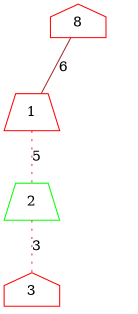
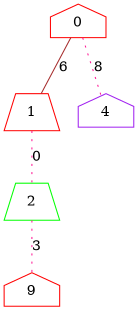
(78, 23) -> (78, 23)
none -> (106, 112)
(37, 157) -> (37, 157)
(32, 291) -> (32, 291)
